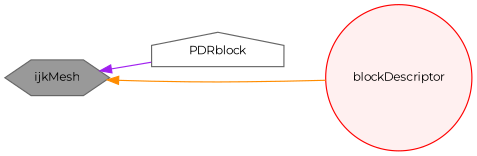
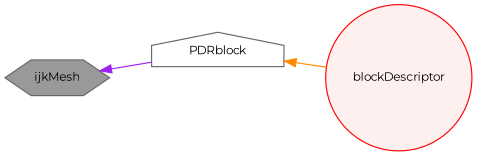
(222, 82) -> (311, 65)
